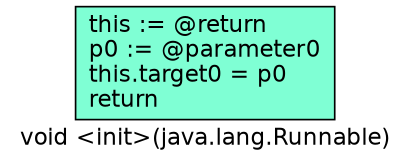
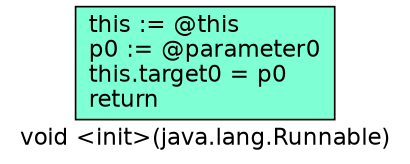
(205, 63) -> (205, 63)
